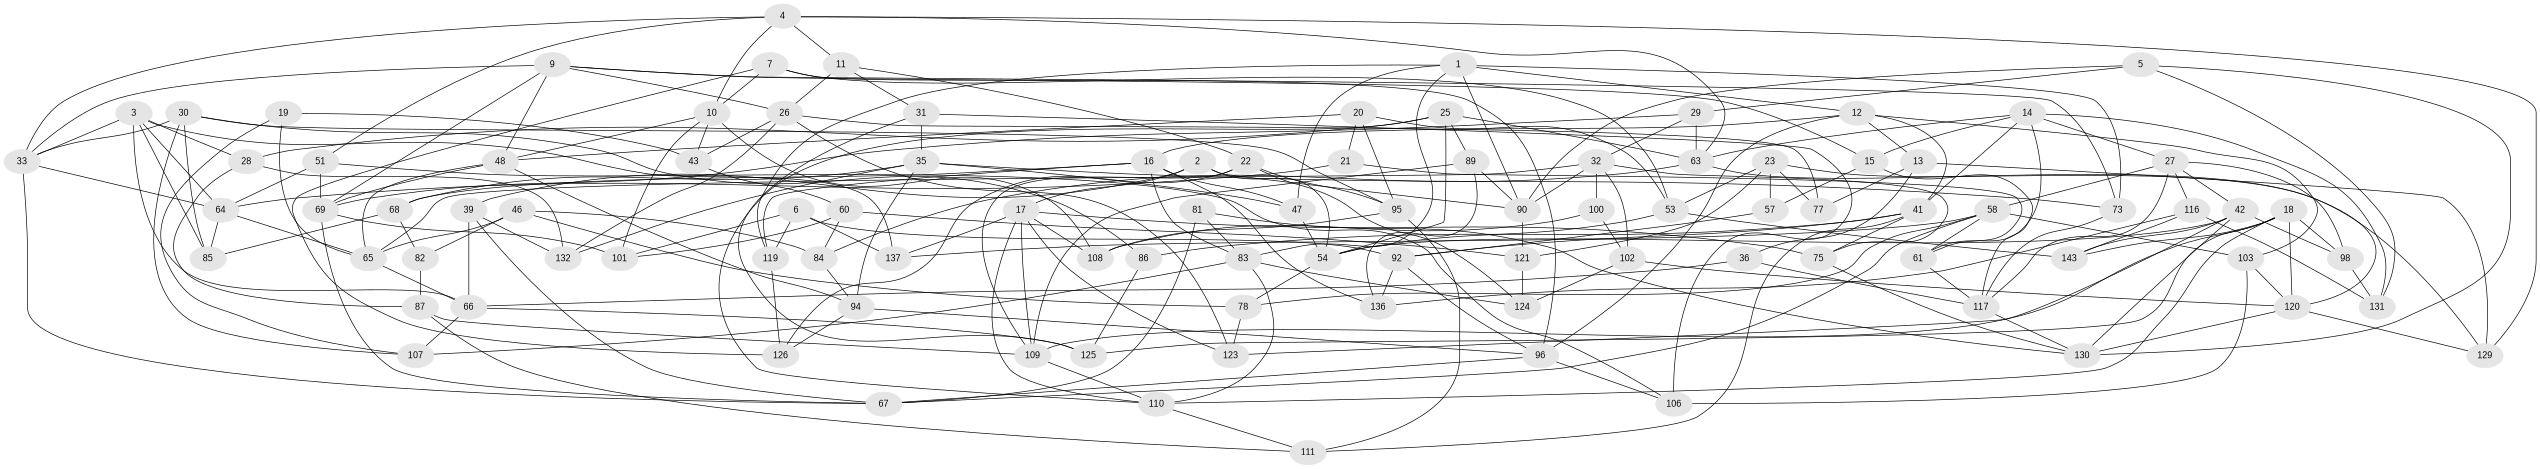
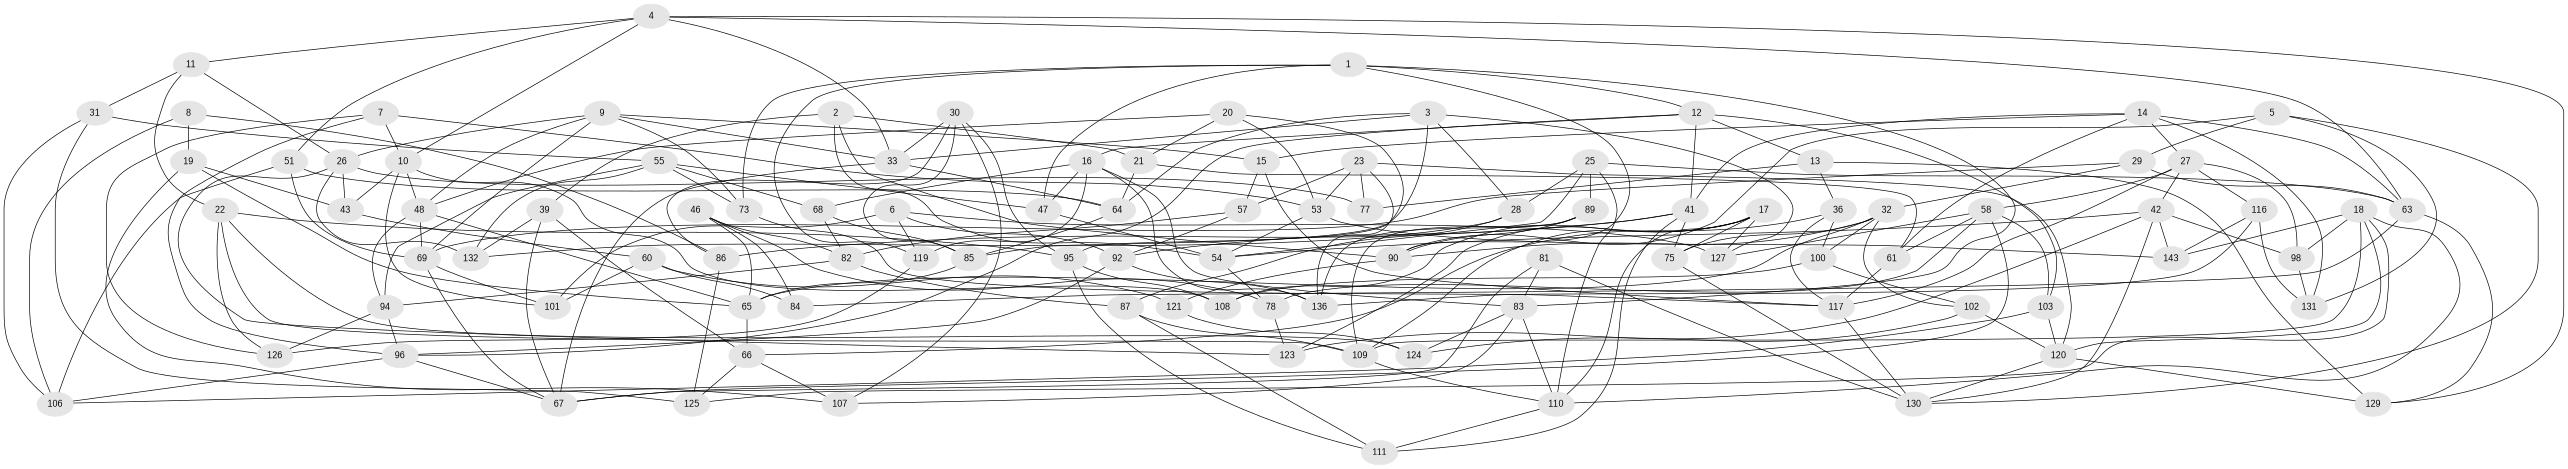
none -> (189, 113)
(922, 162) -> (659, 162)
(1110, 187) -> (990, 133)
none -> (1044, 230)
(289, 233) -> (858, 283)
none -> (1828, 234)
(1606, 244) -> (1363, 235)
(893, 259) -> (1718, 259)
(834, 279) -> (616, 284)
(239, 288) -> none
